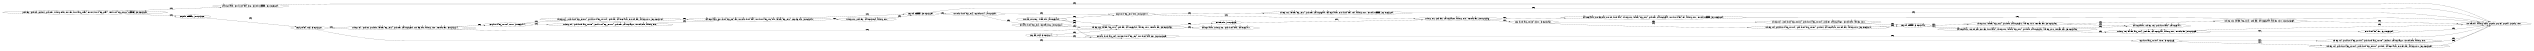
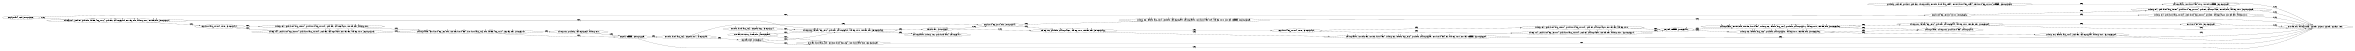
(921, 14) -> (633, 37)
(193, 17) -> none
(1087, 17) -> (968, 28)
(1003, 20) -> (723, 39)
